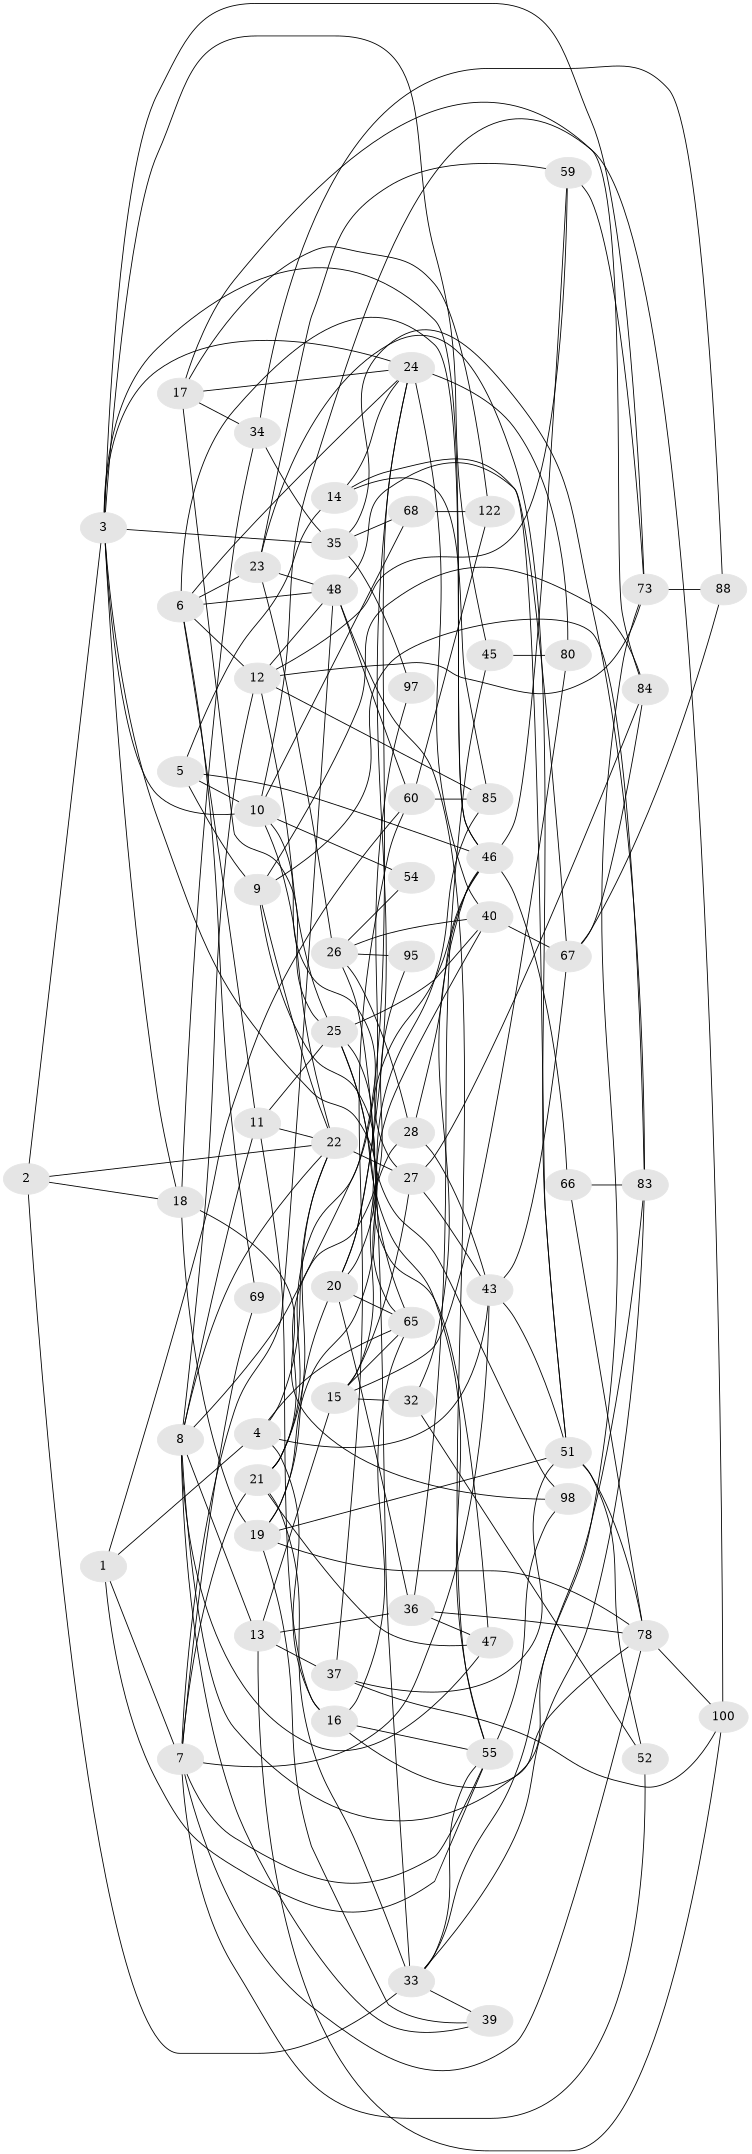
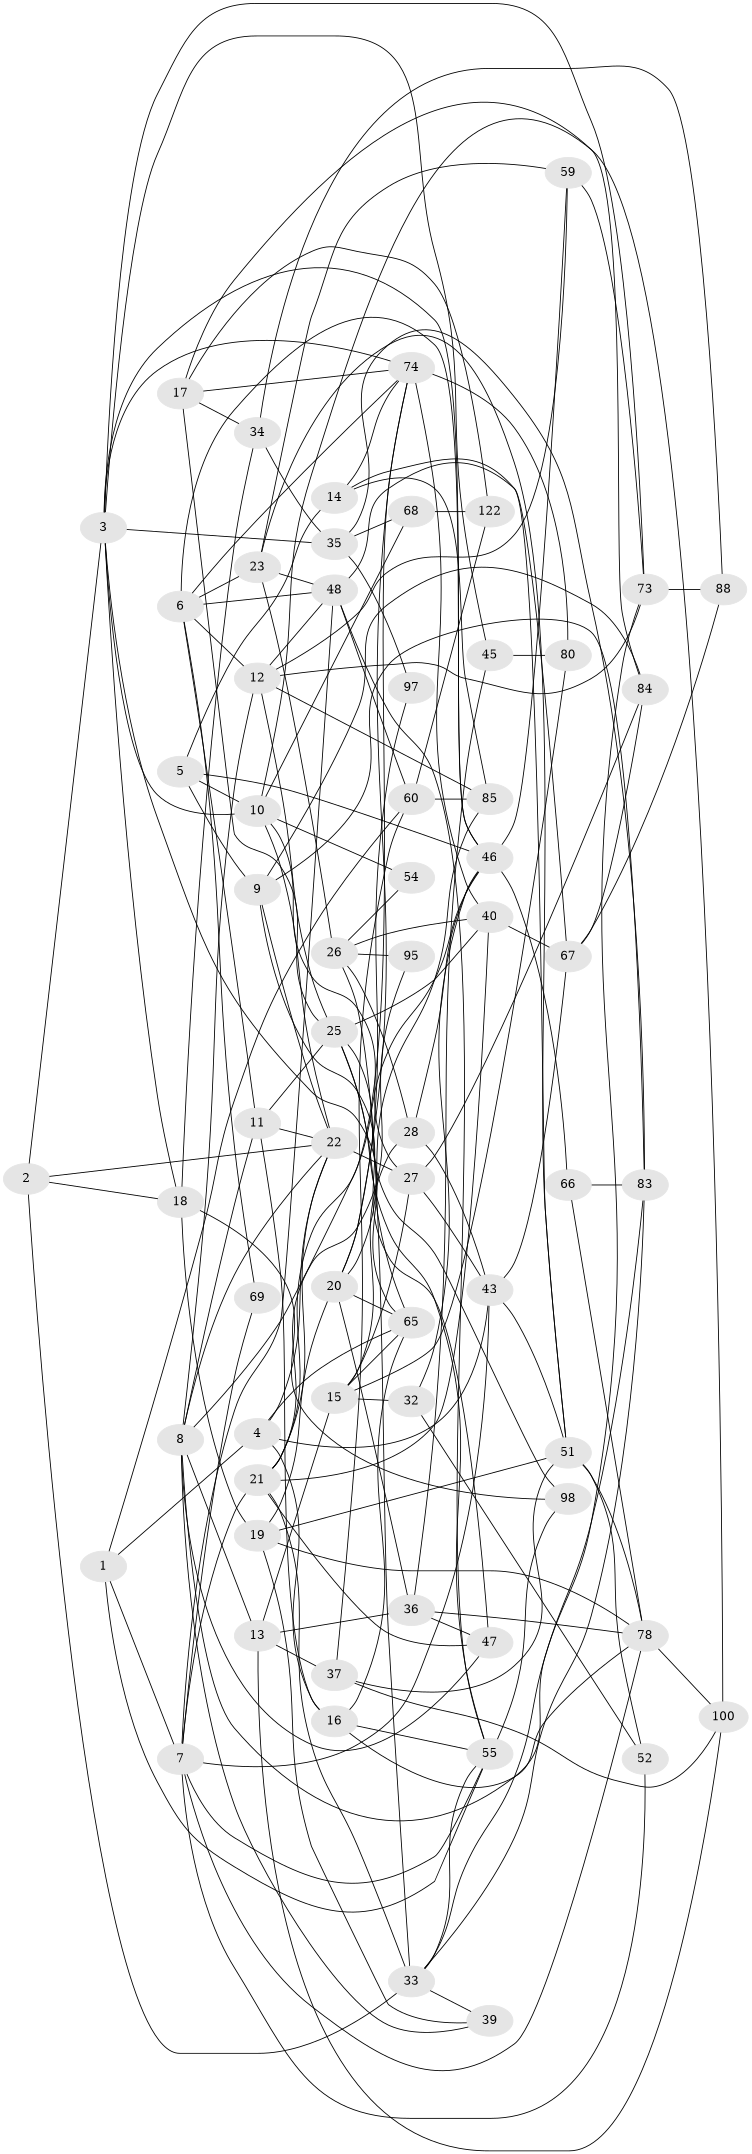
(412, 368) -> (412, 368)
(353, 1320) -> (472, 1198)
